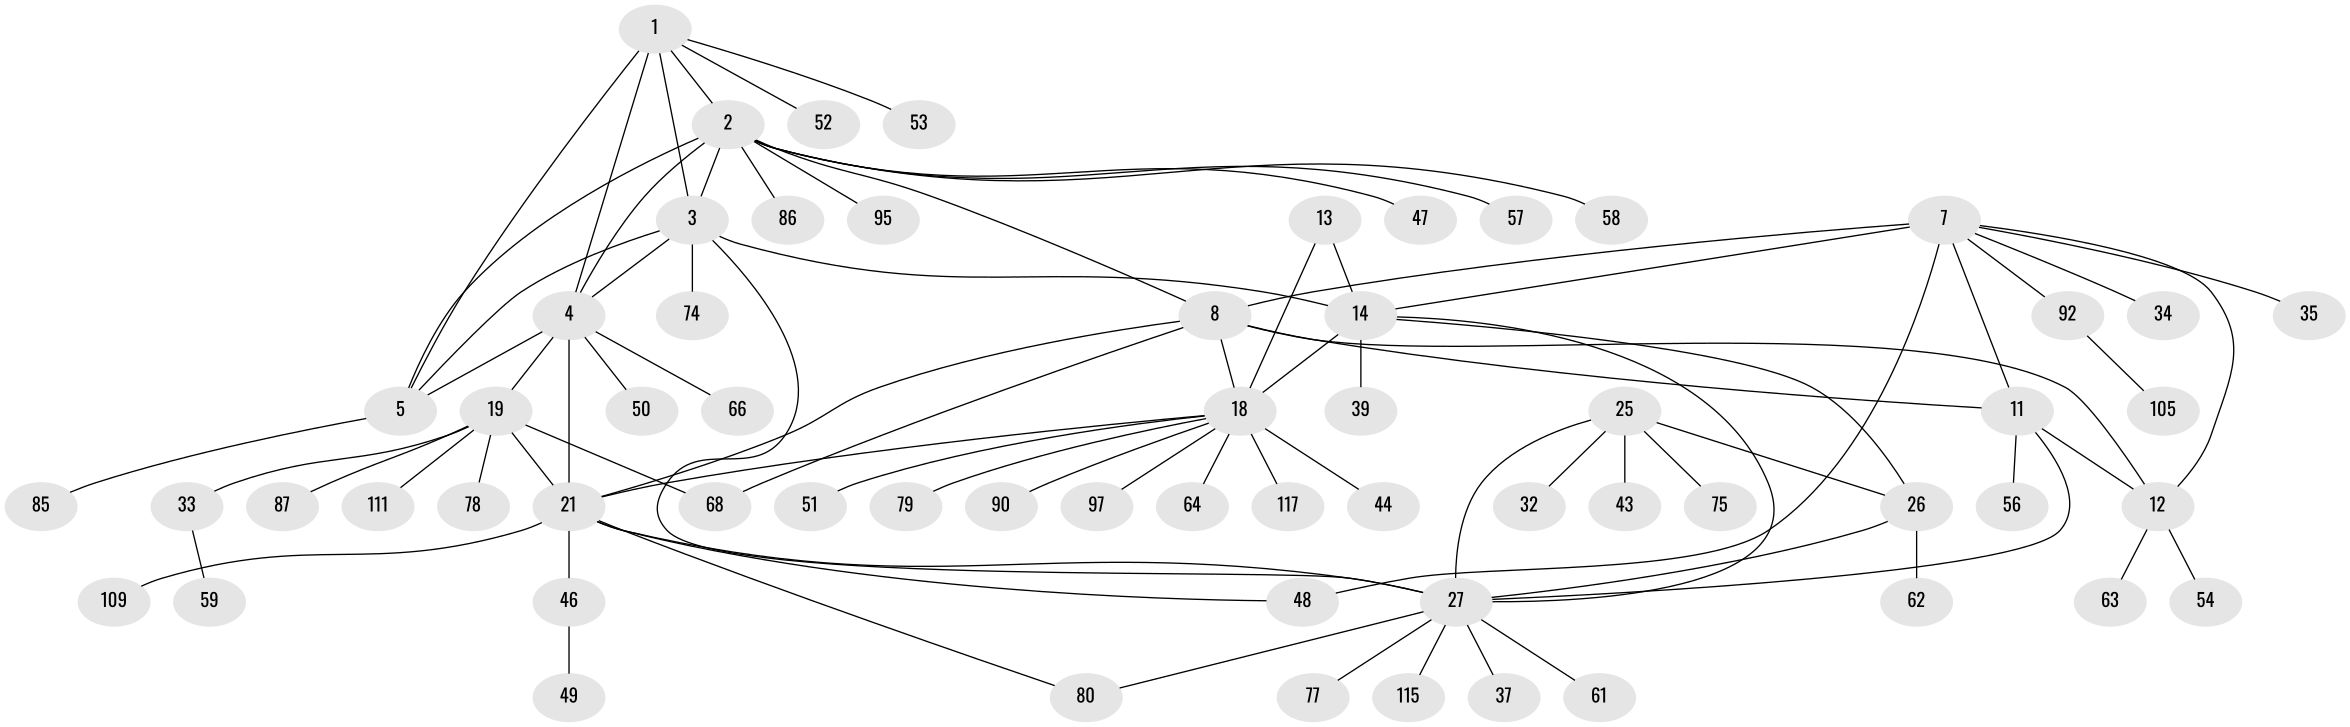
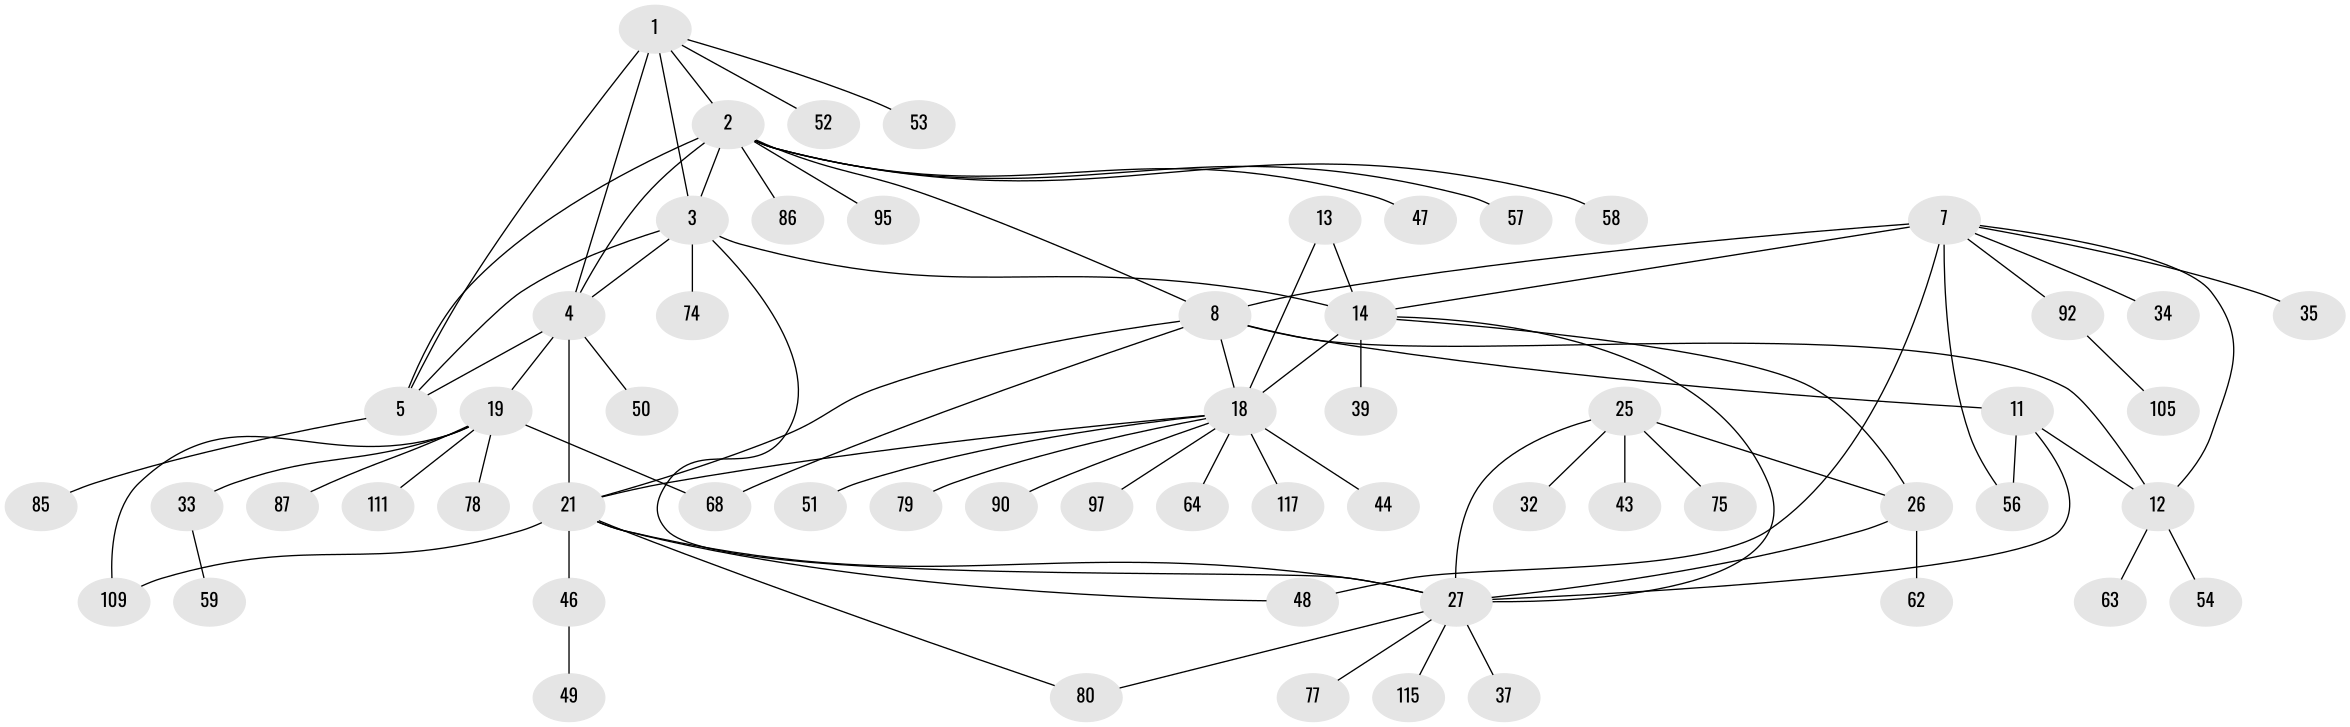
(1981, 315) -> (1954, 369)
(737, 411) -> none
(533, 459) -> (226, 439)
(1600, 698) -> none
